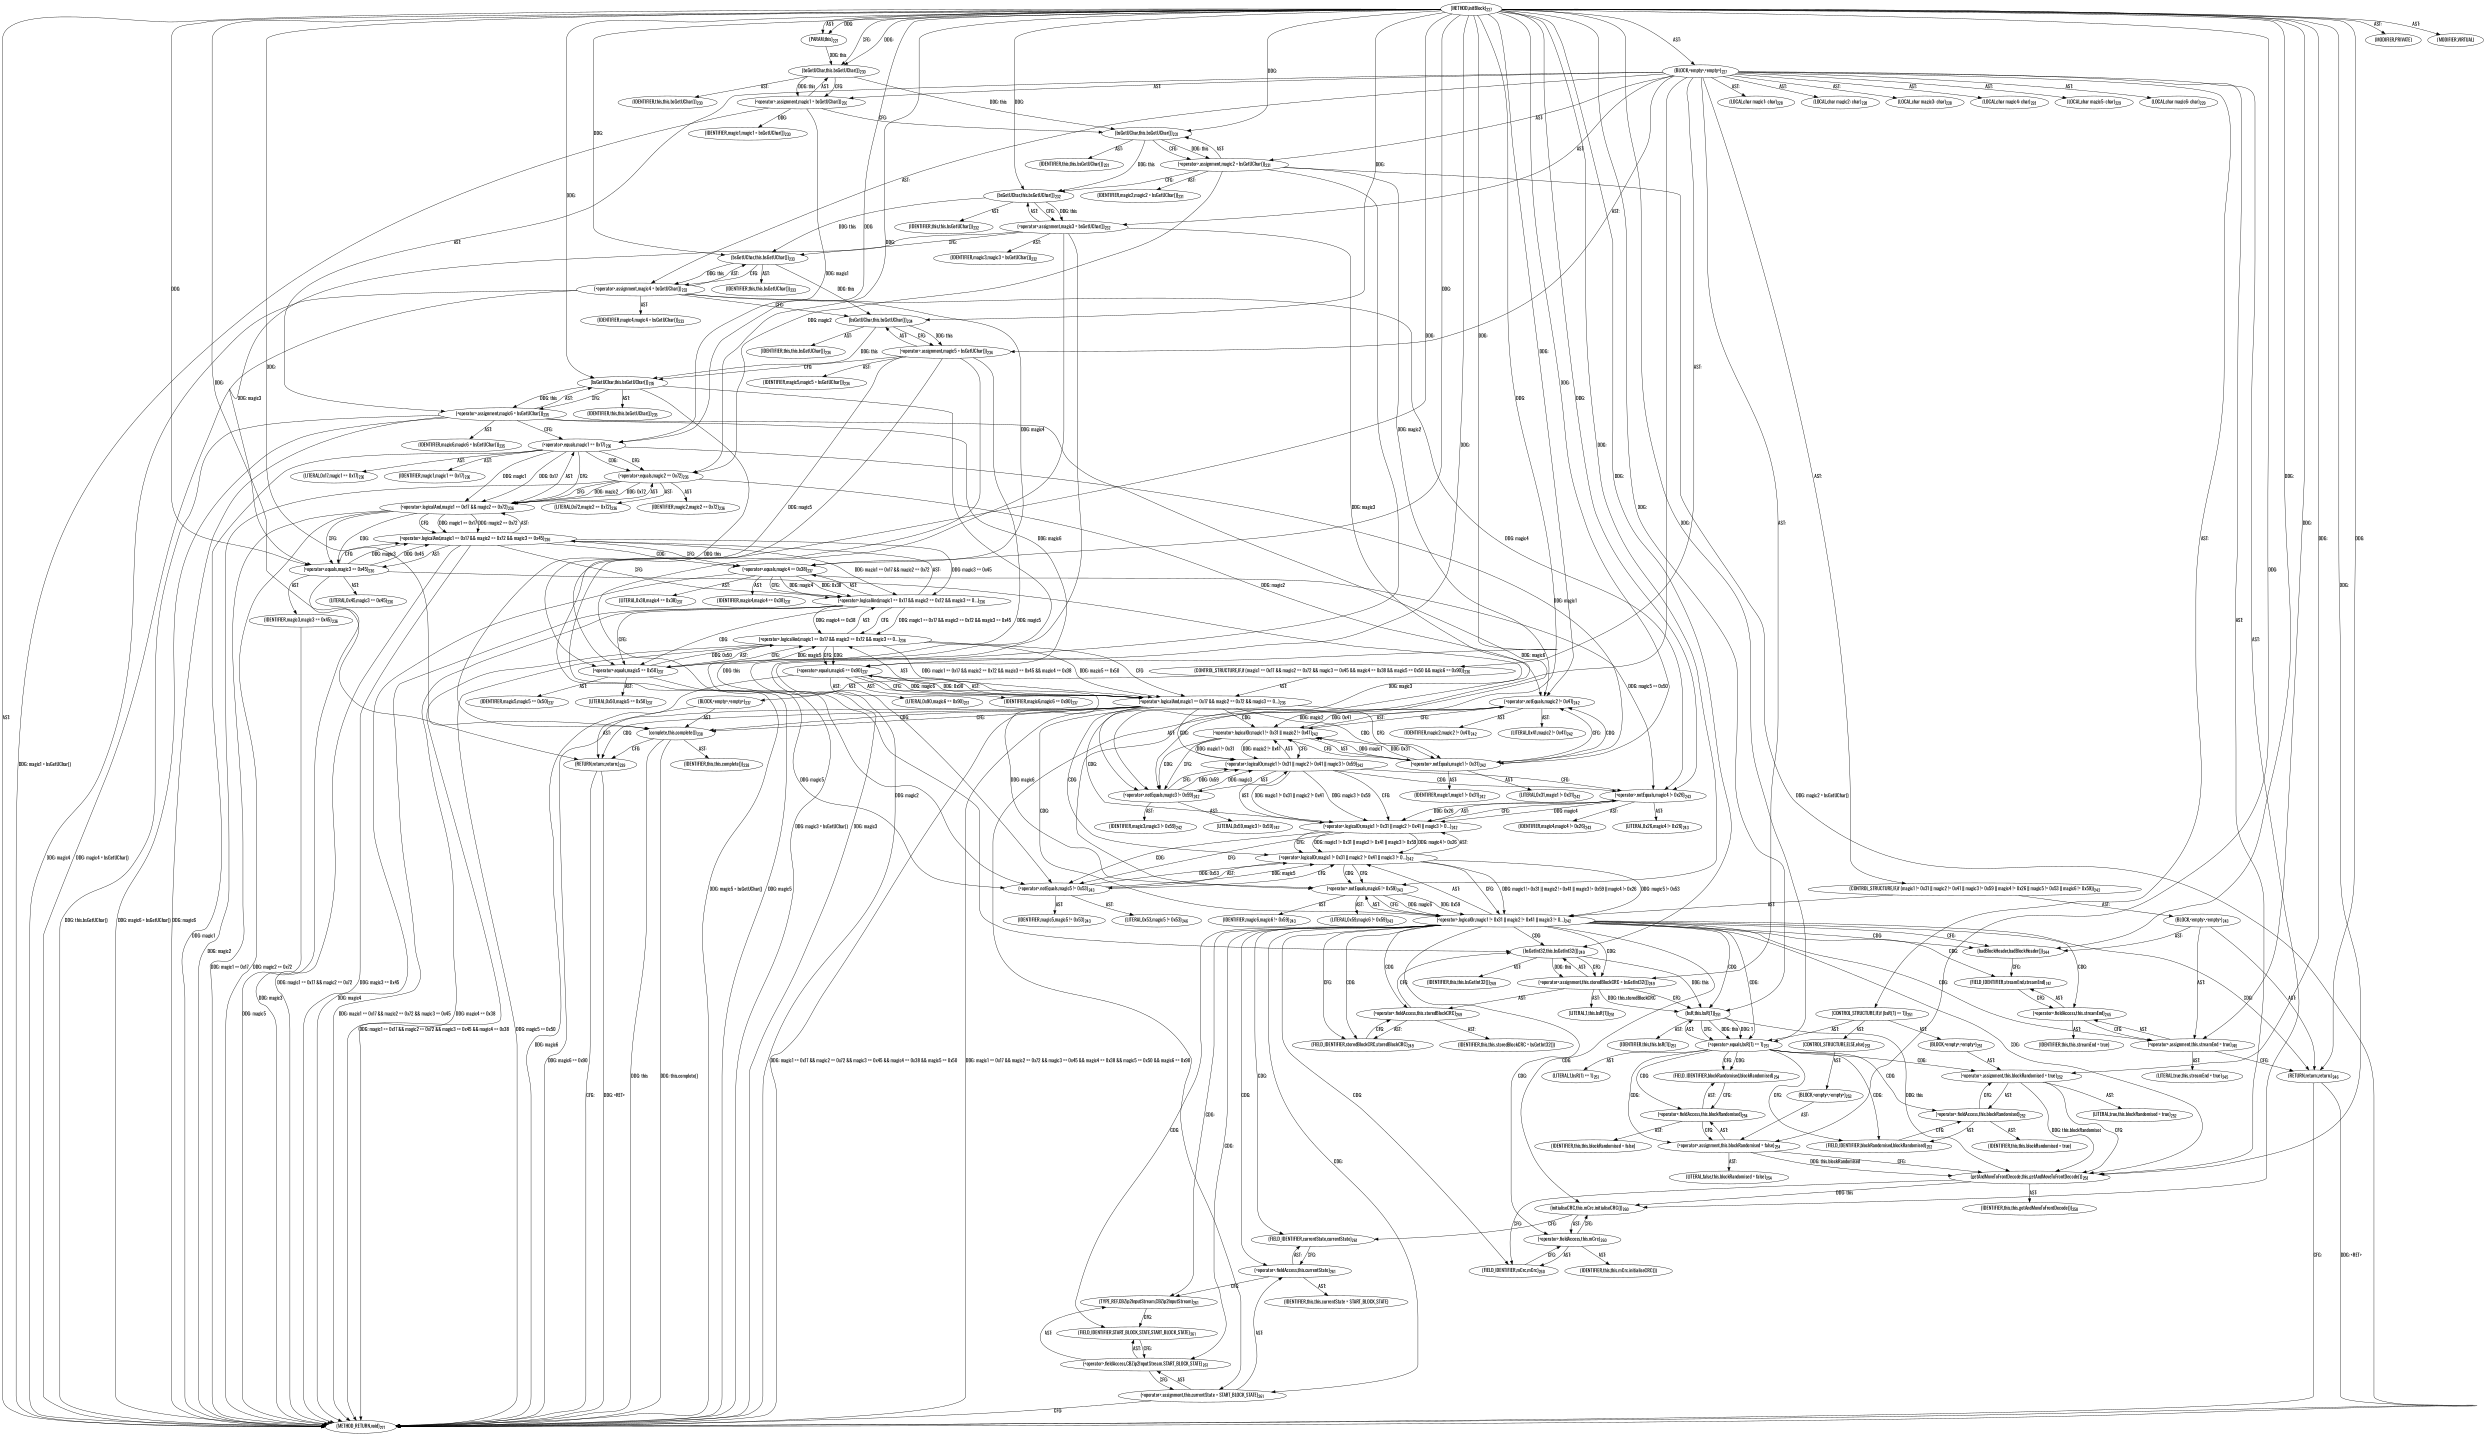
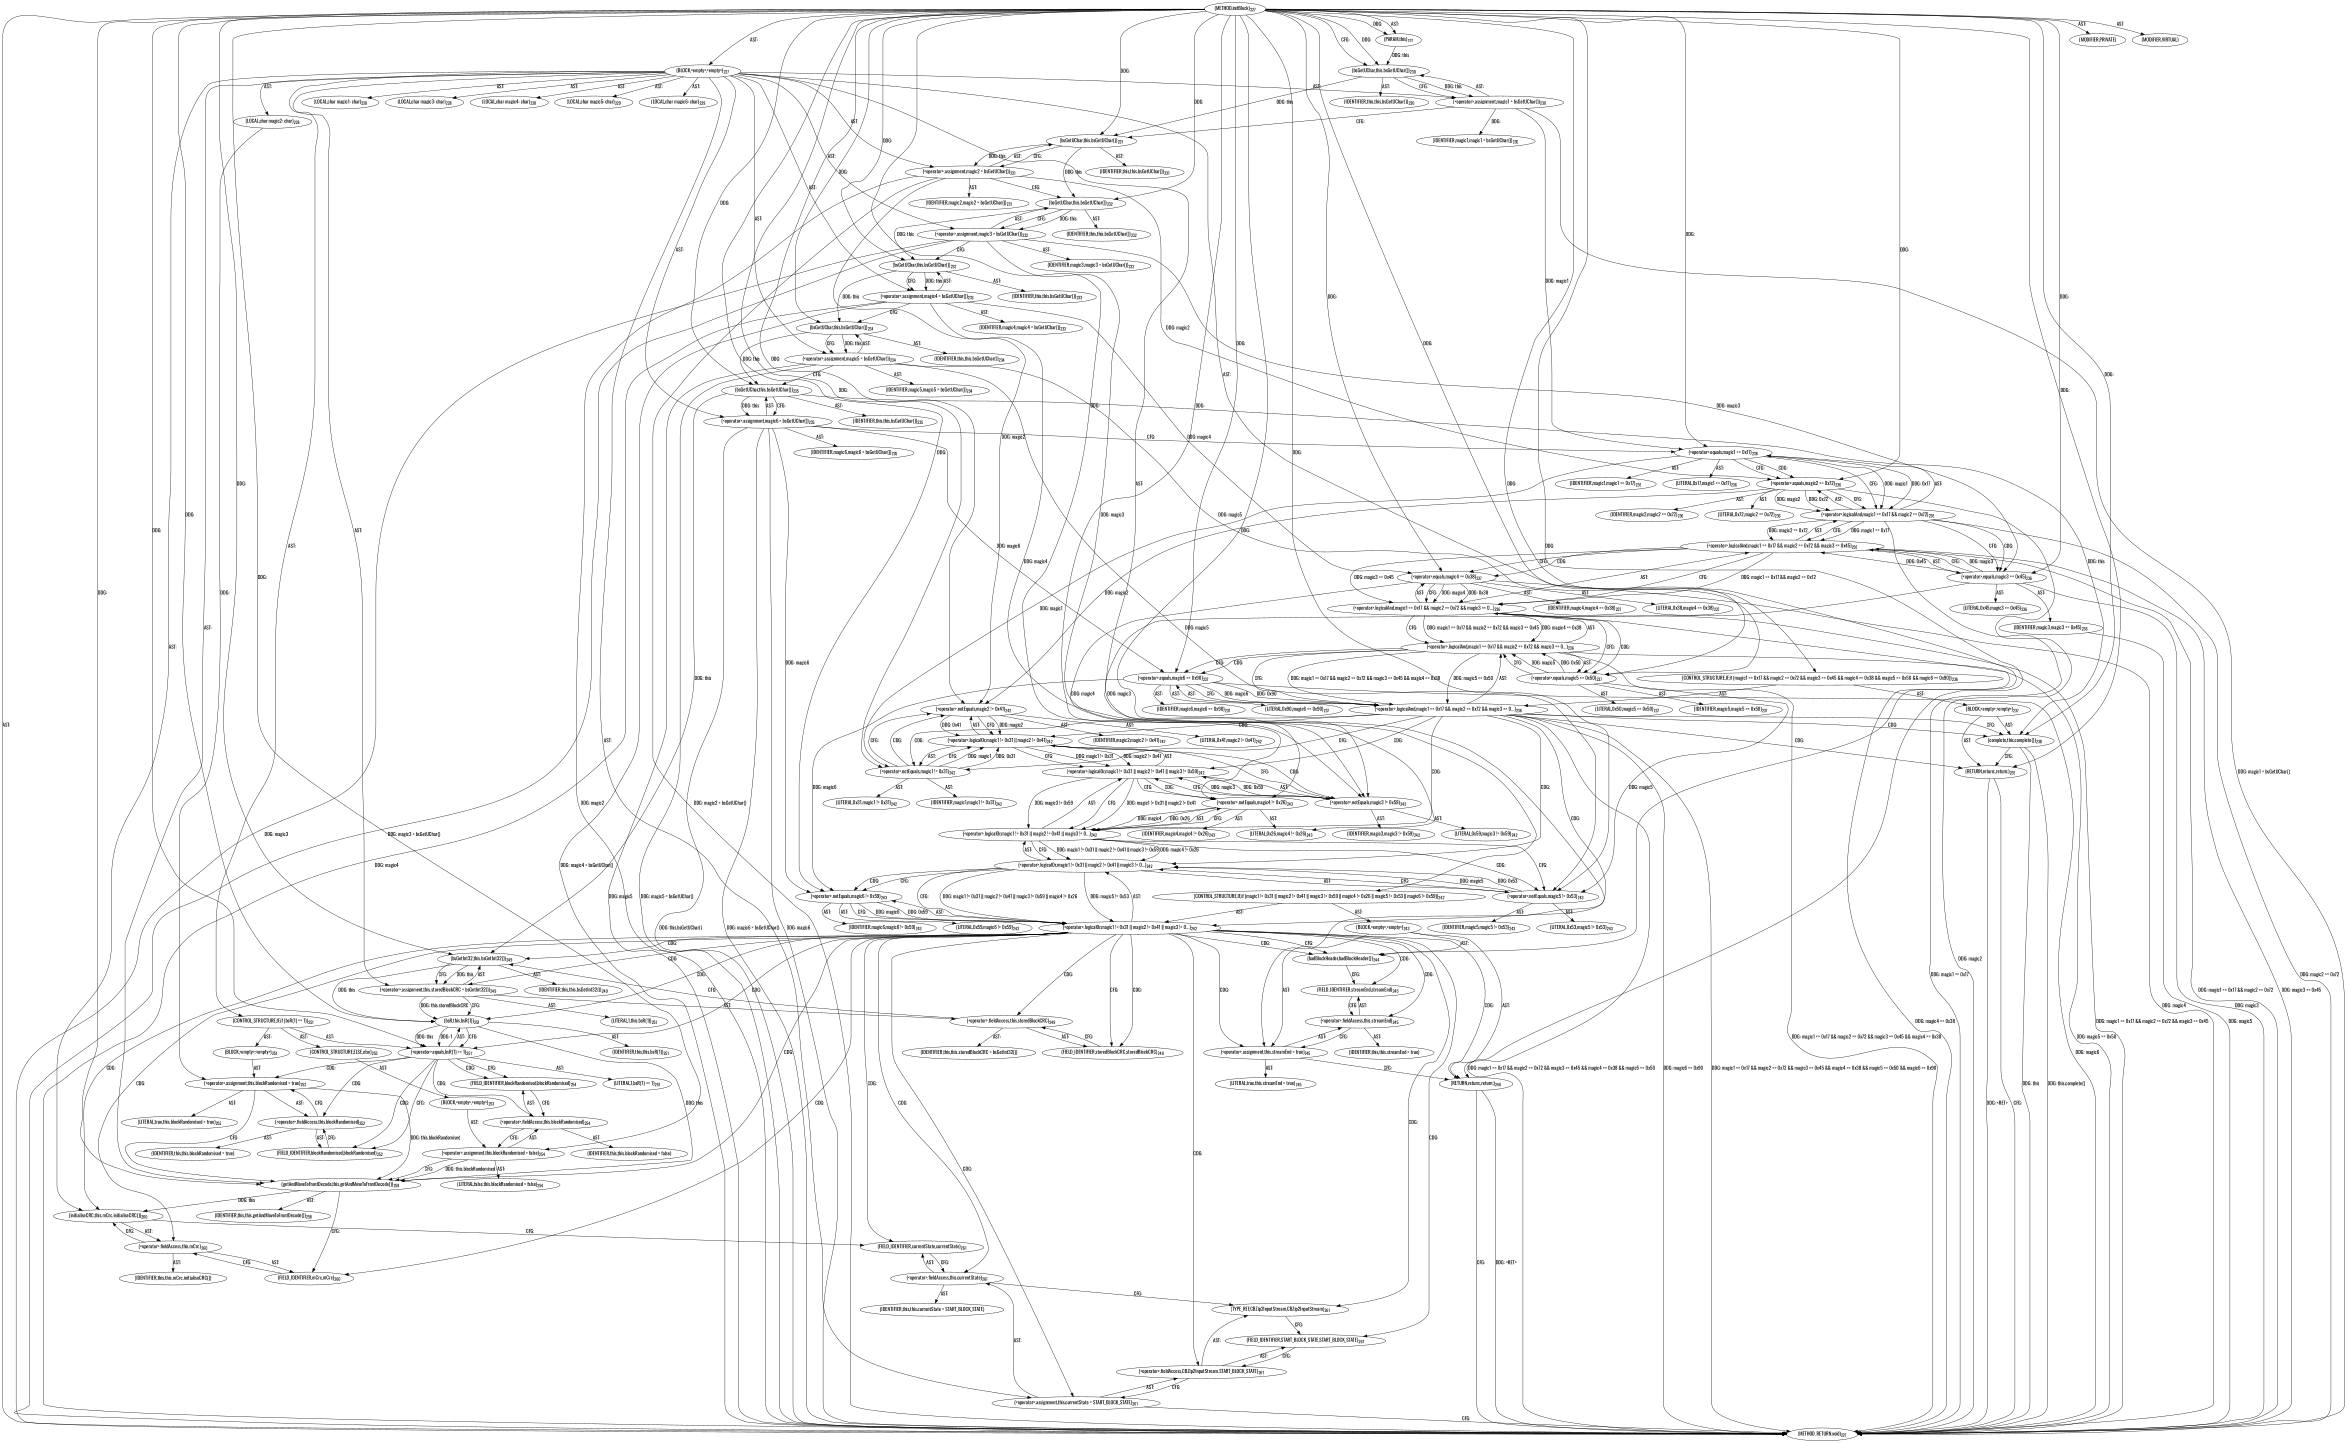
(2318, 233) -> (220, 606)
(1346, 308) -> (1057, 697)
(1648, 687) -> (1083, 694)
(717, 765) -> none
(221, 871) -> none
(1185, 920) -> (1610, 928)
(2048, 982) -> (1396, 990)
(1631, 1079) -> none
